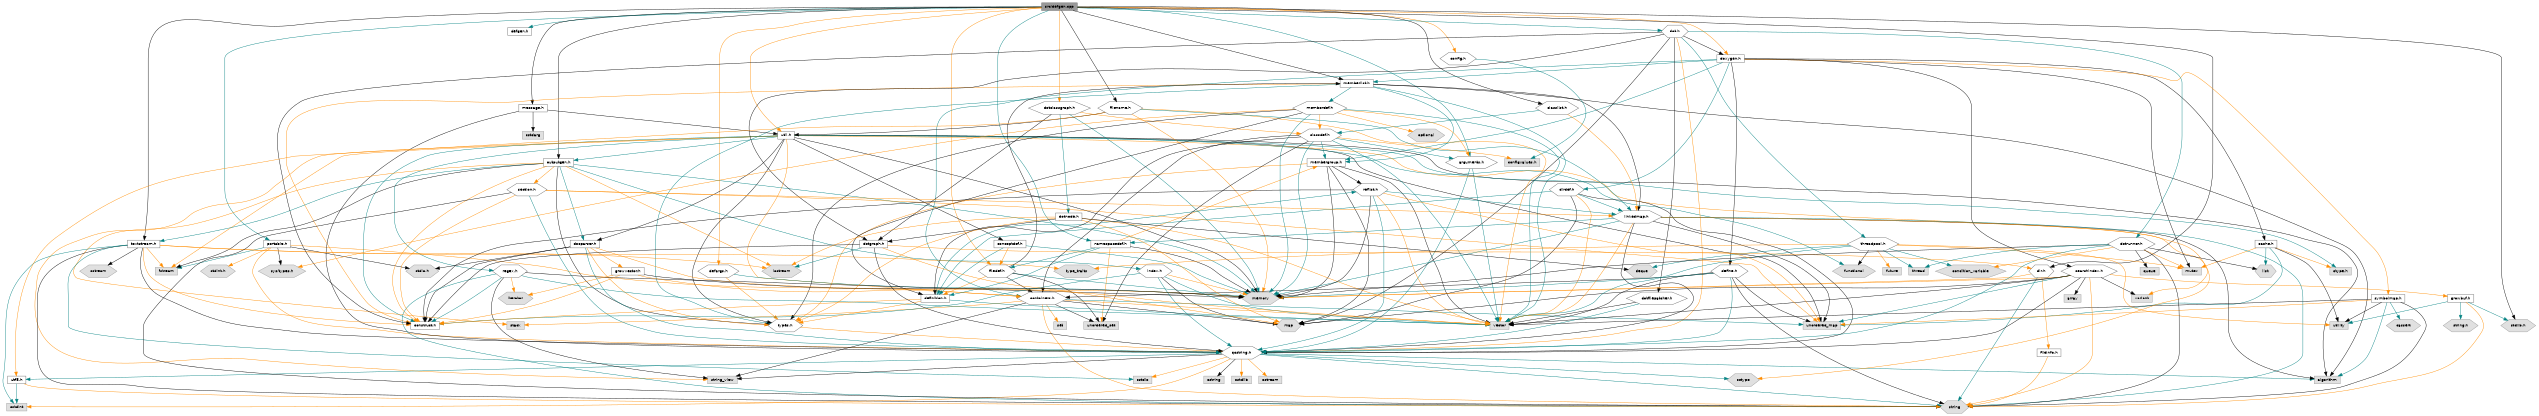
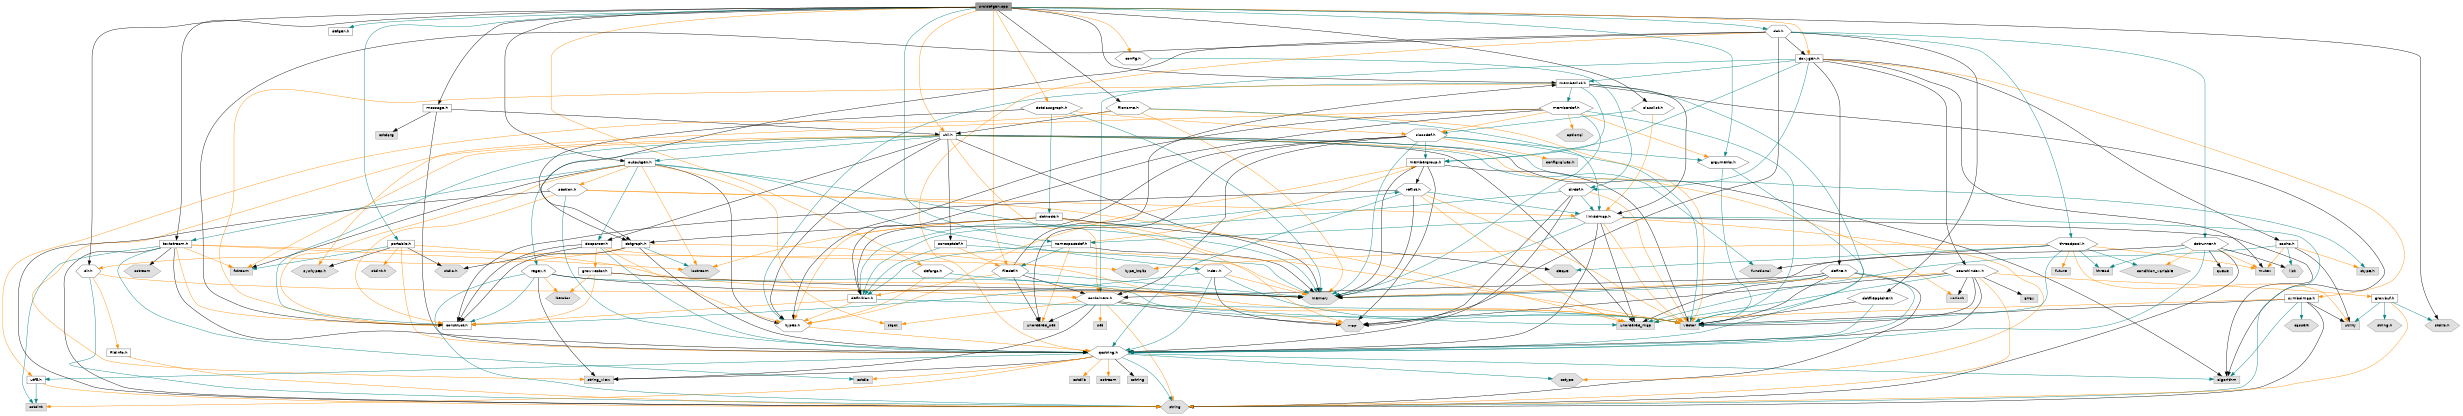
(1570, 89) -> (1443, 63)
